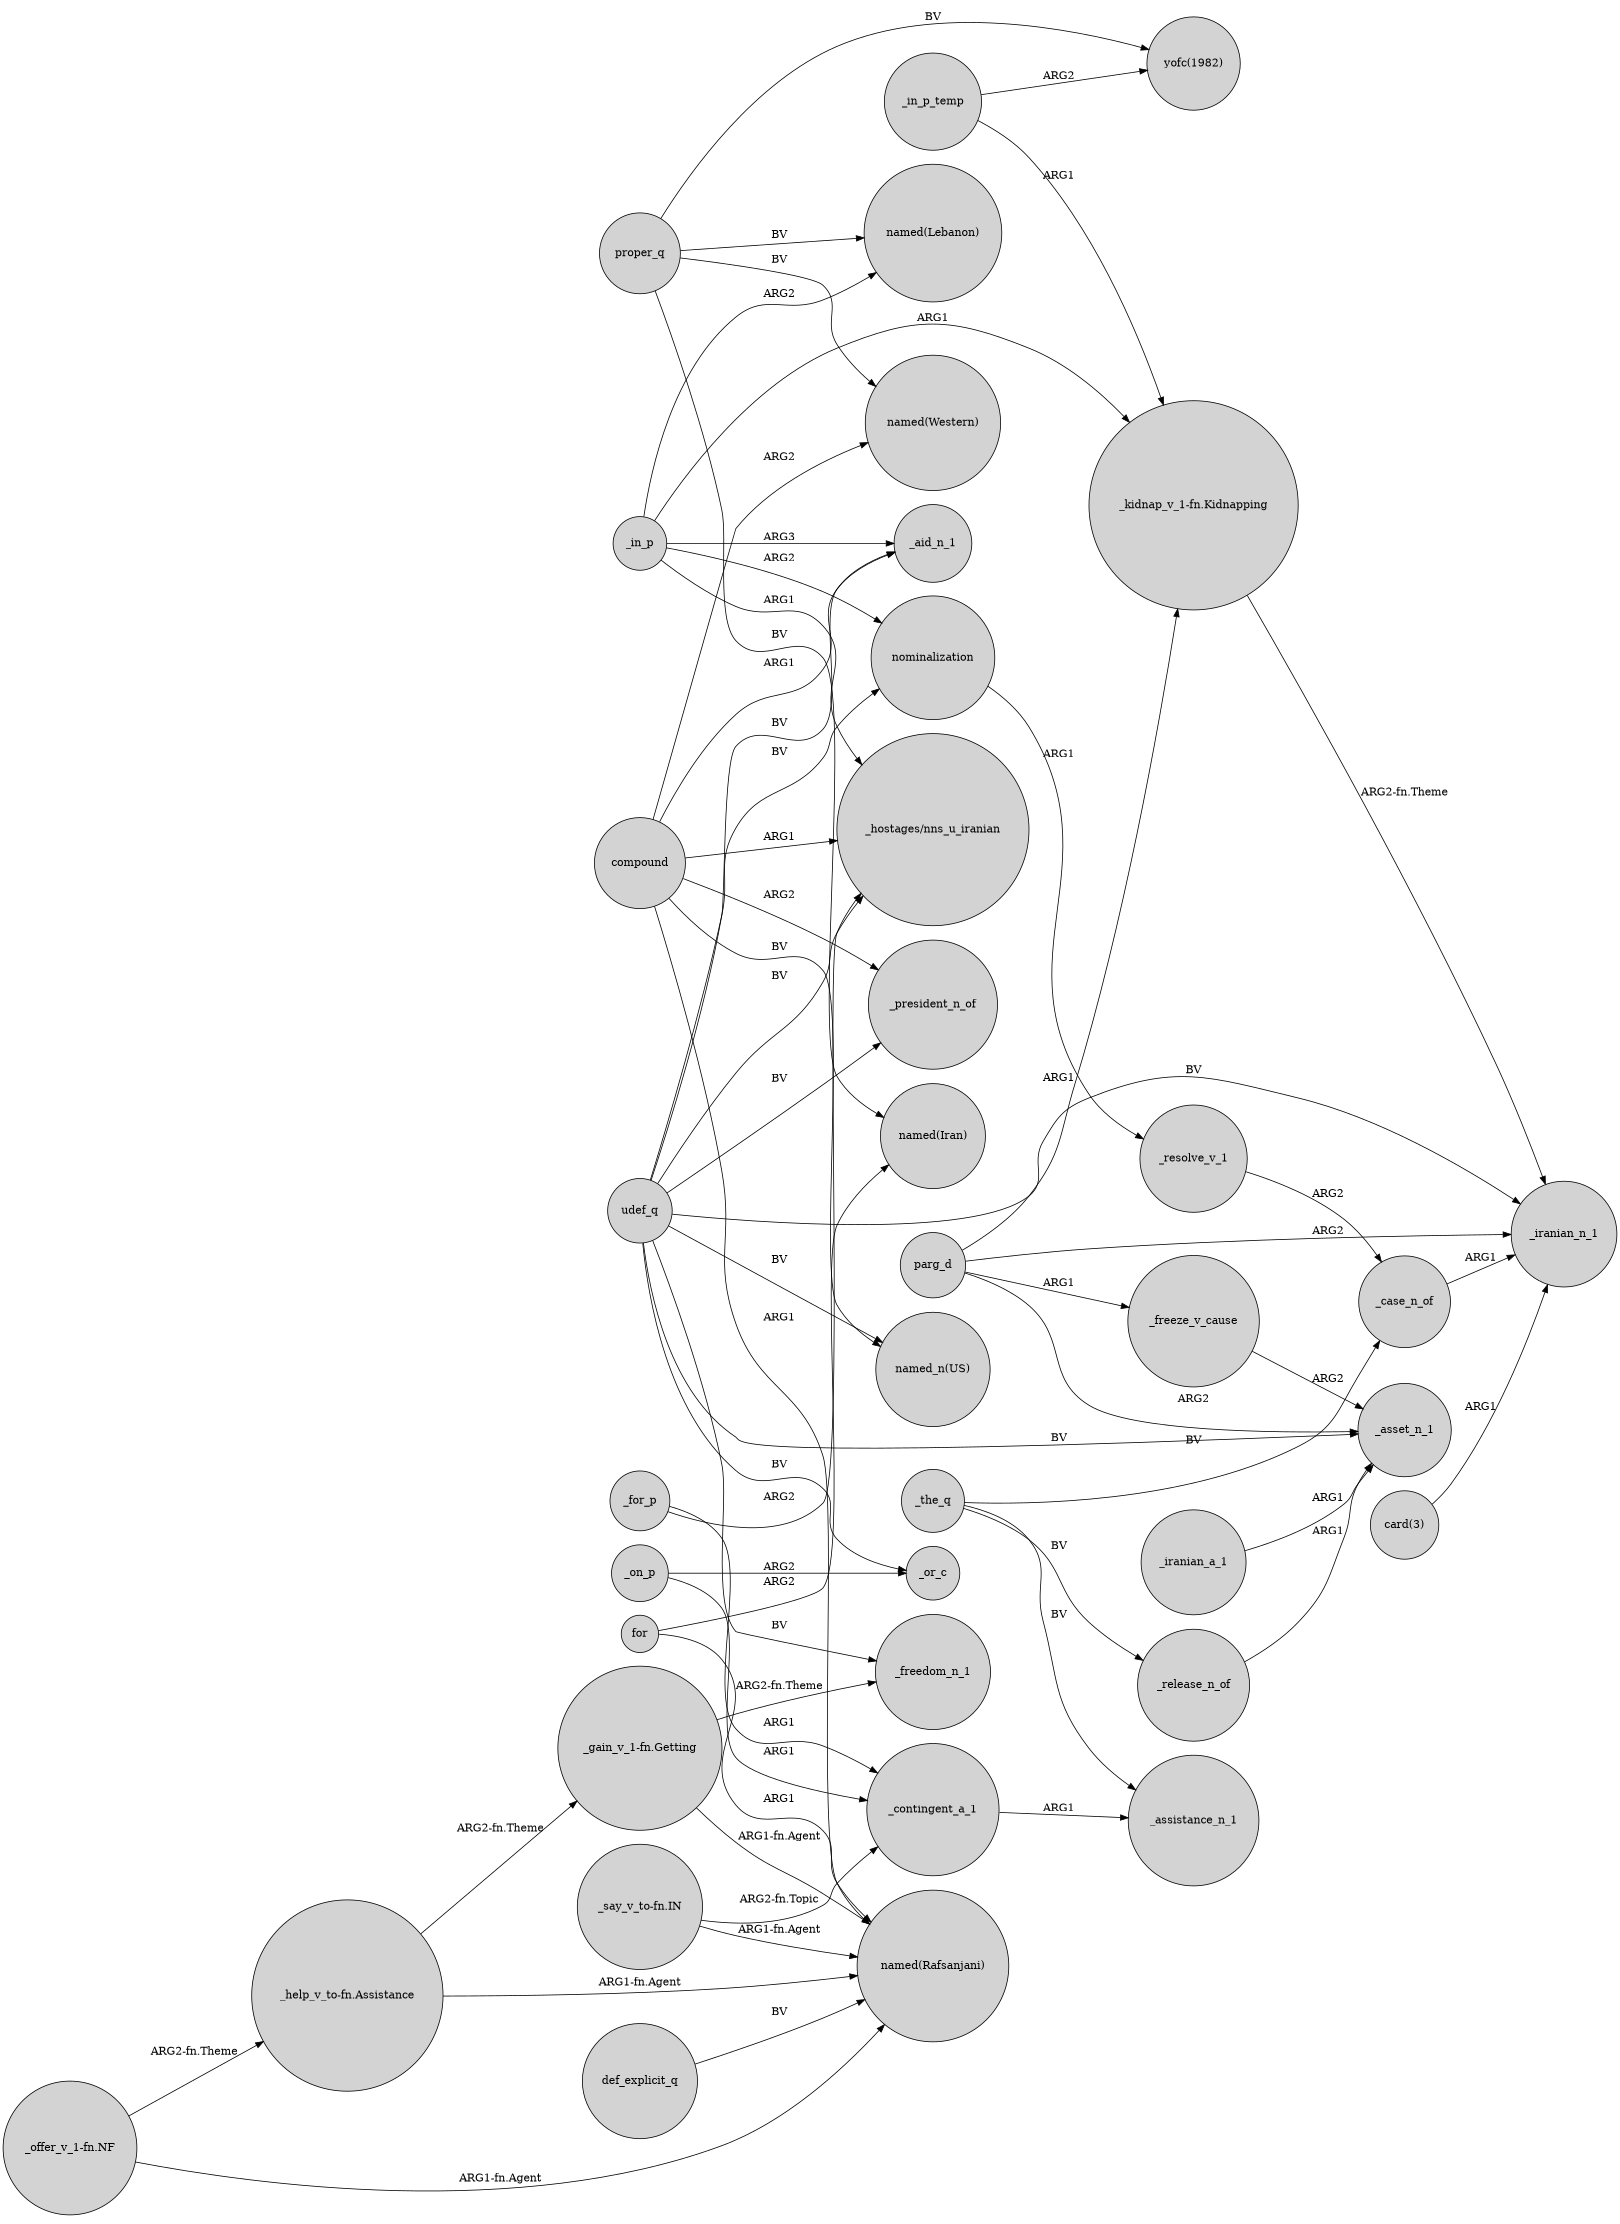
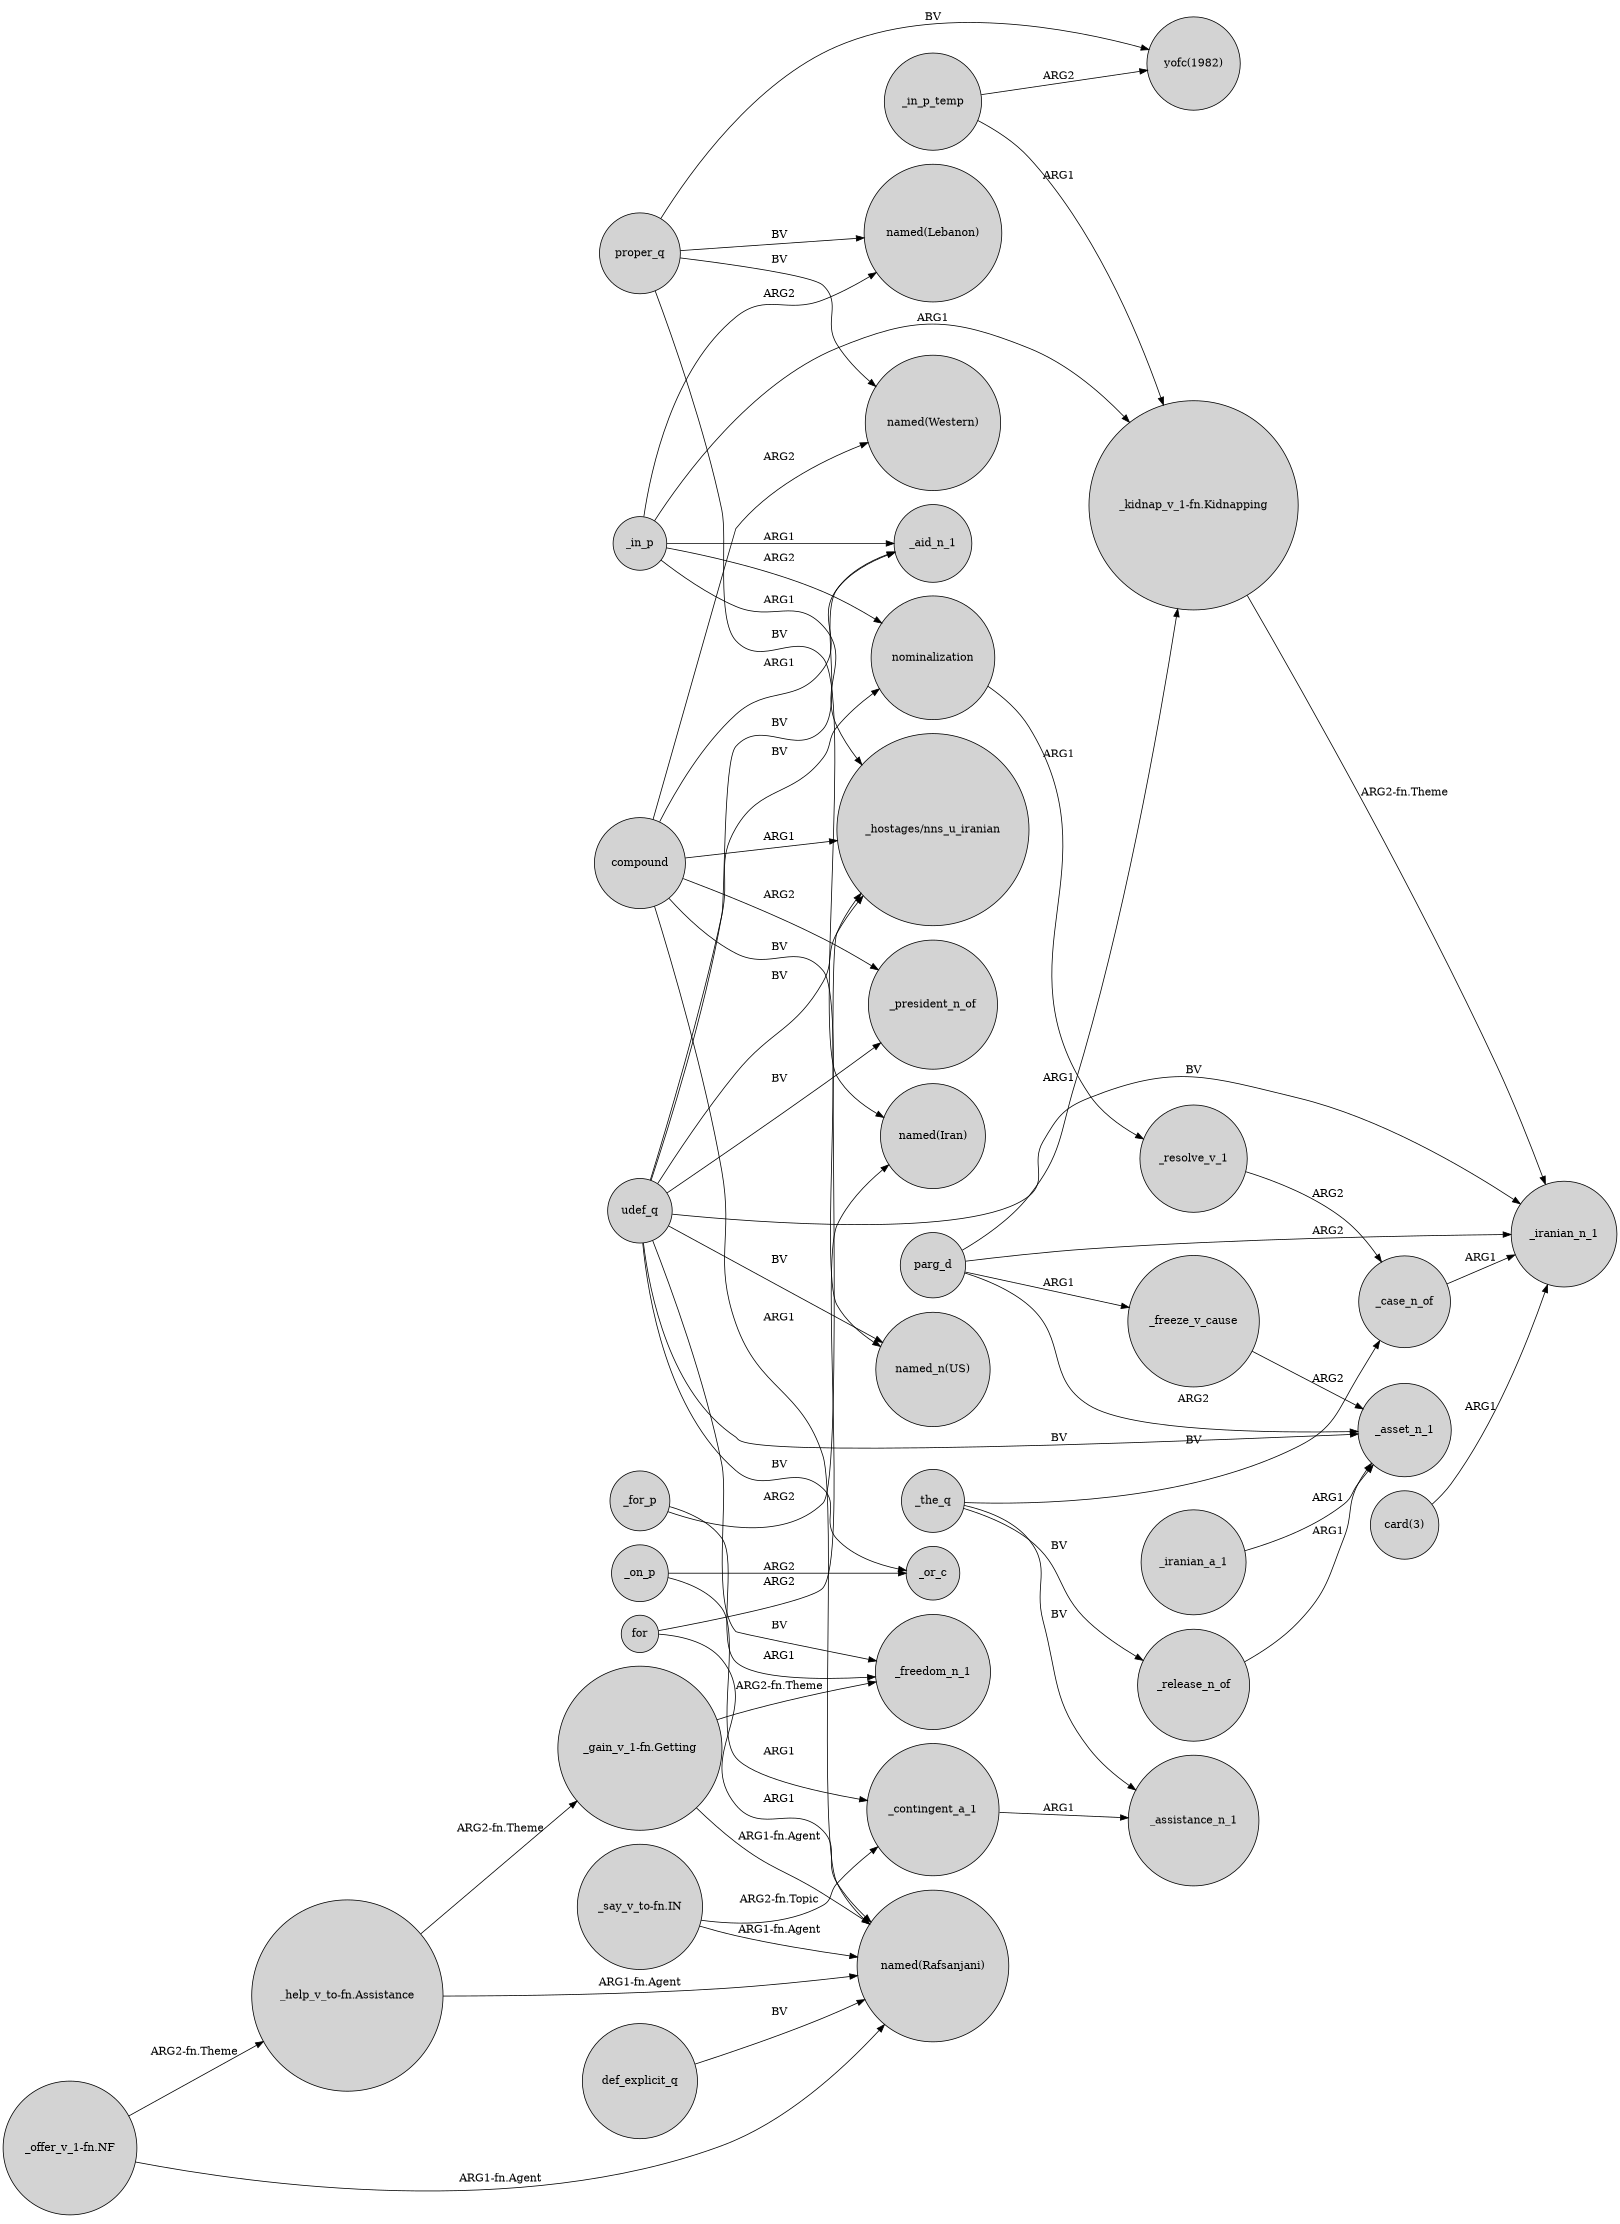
(779, 538) -> (779, 538)
(739, 1732) -> (734, 1659)
